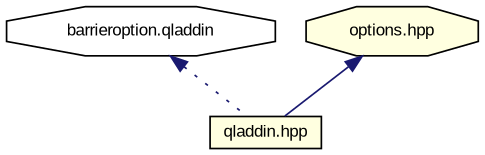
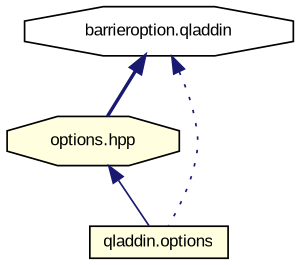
none -> (122, 93)
(266, 133) -> (159, 242)
